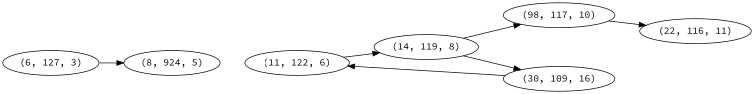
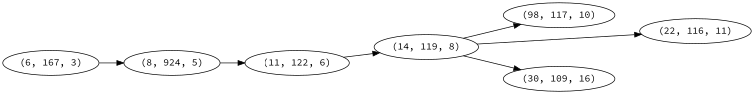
(624, 23) -> (556, 39)
(51, 63) -> (51, 63)
(430, 71) -> (229, 63)
